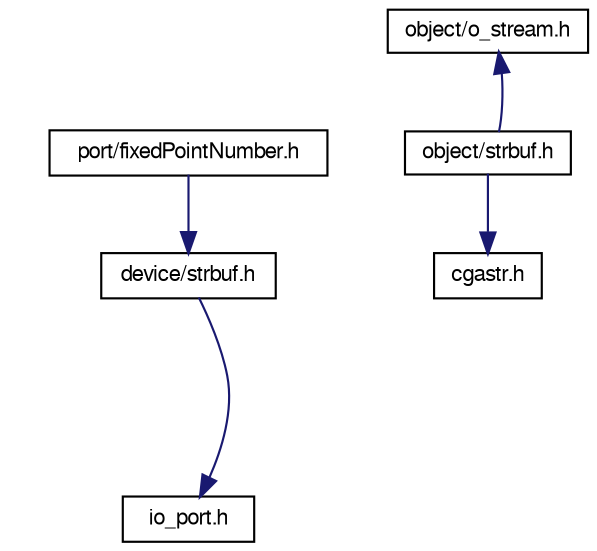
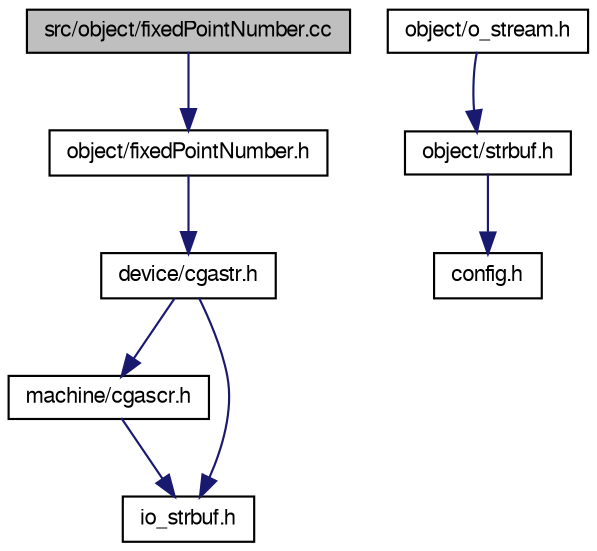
none -> (188, 31)
(502, 103) -> (474, 81)
(188, 153) -> (188, 153)
(188, 276) -> (188, 276)
(488, 276) -> (488, 276)
none -> (109, 397)
(188, 519) -> (188, 519)
